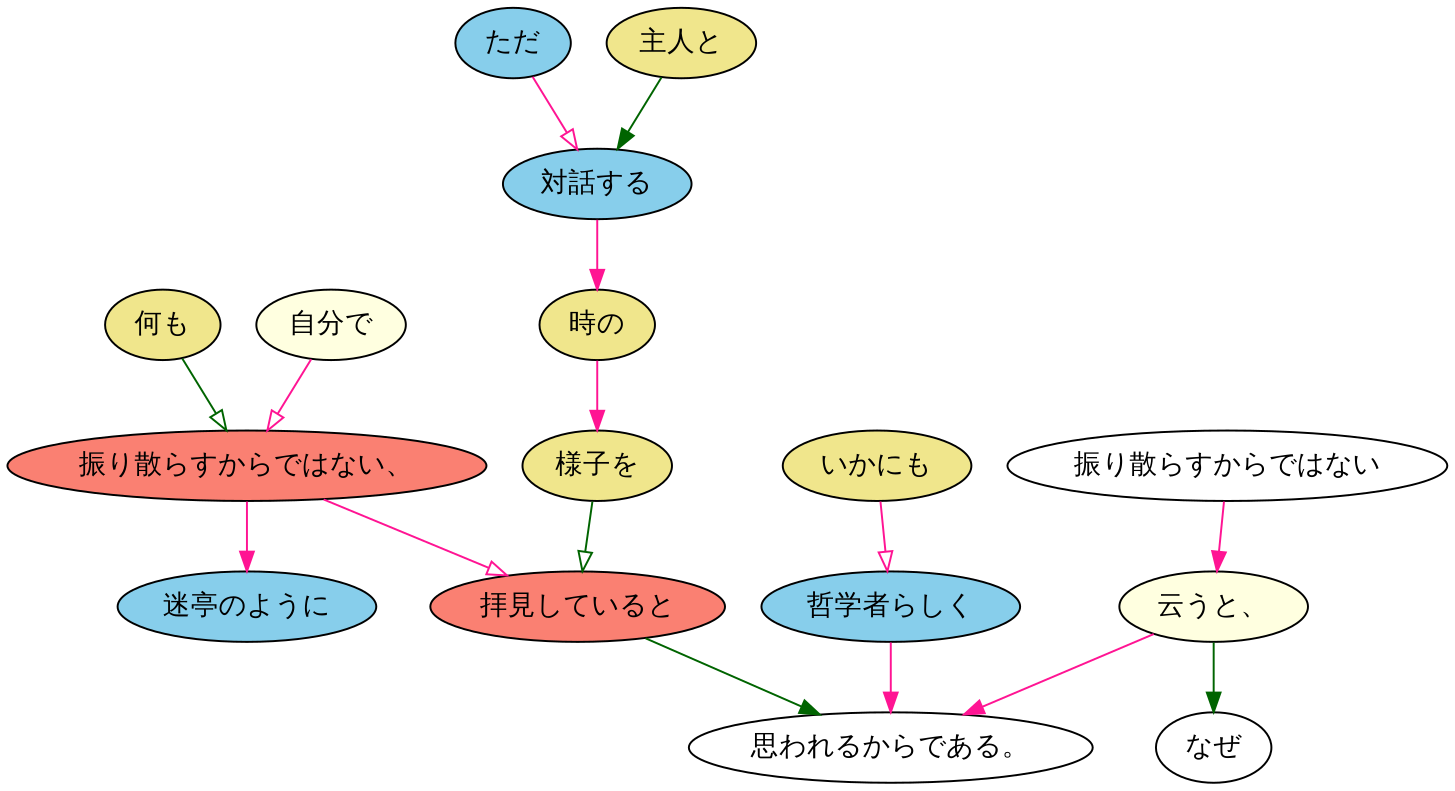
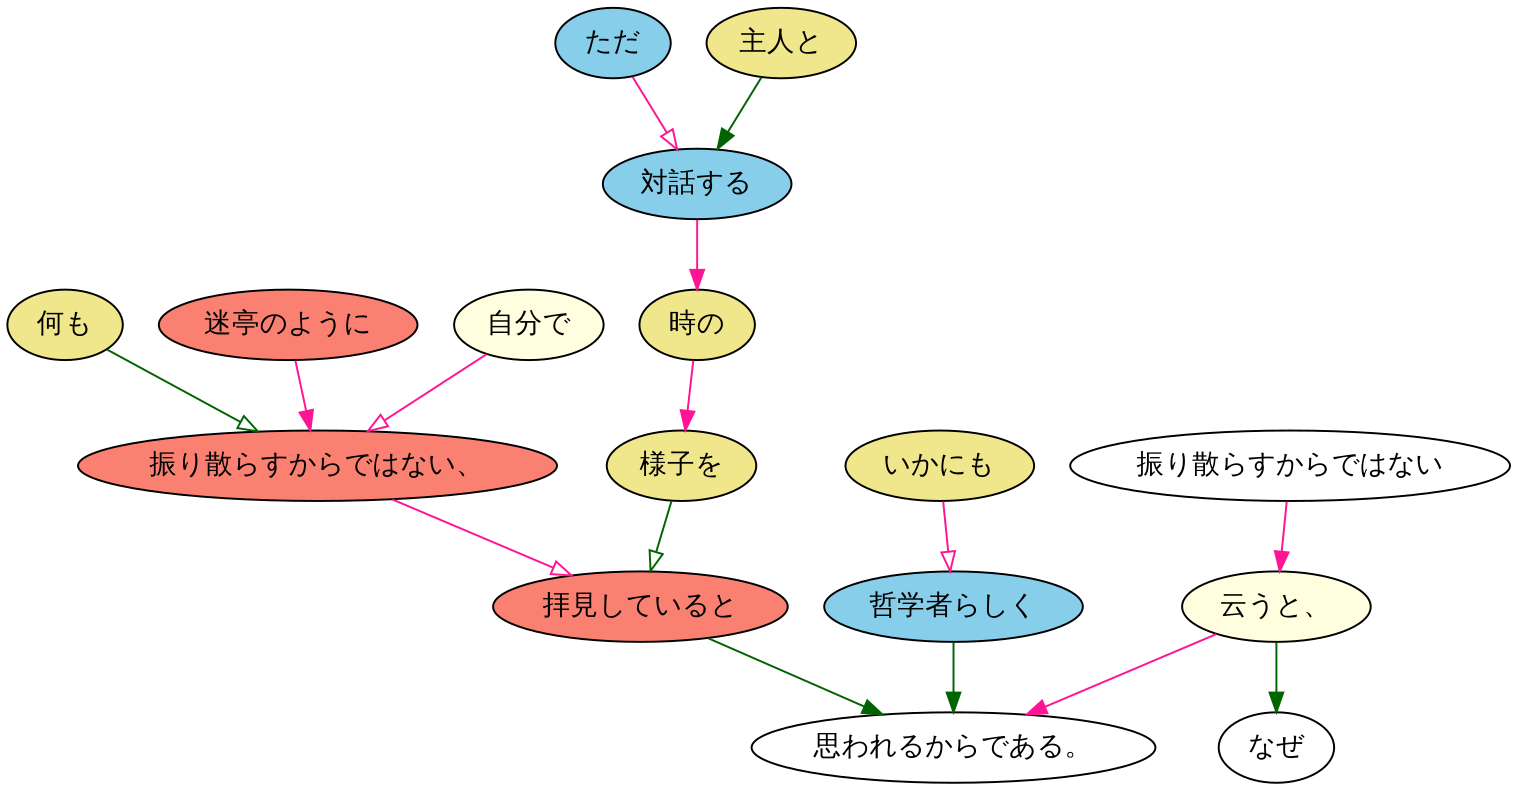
(247, 527) -> (301, 386)
(247, 607) -> (288, 325)
(891, 668) -> (954, 668)
